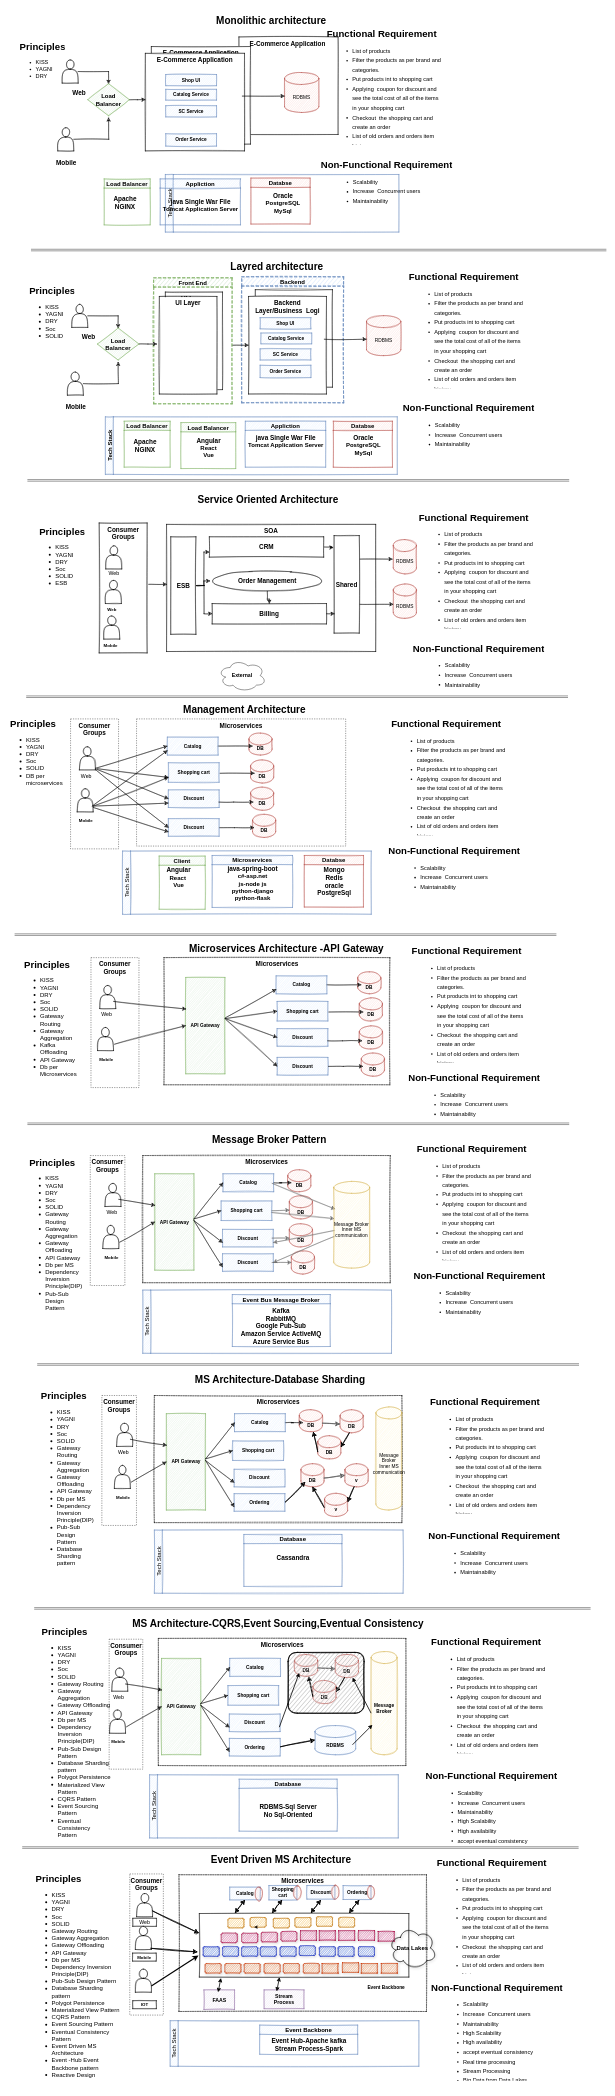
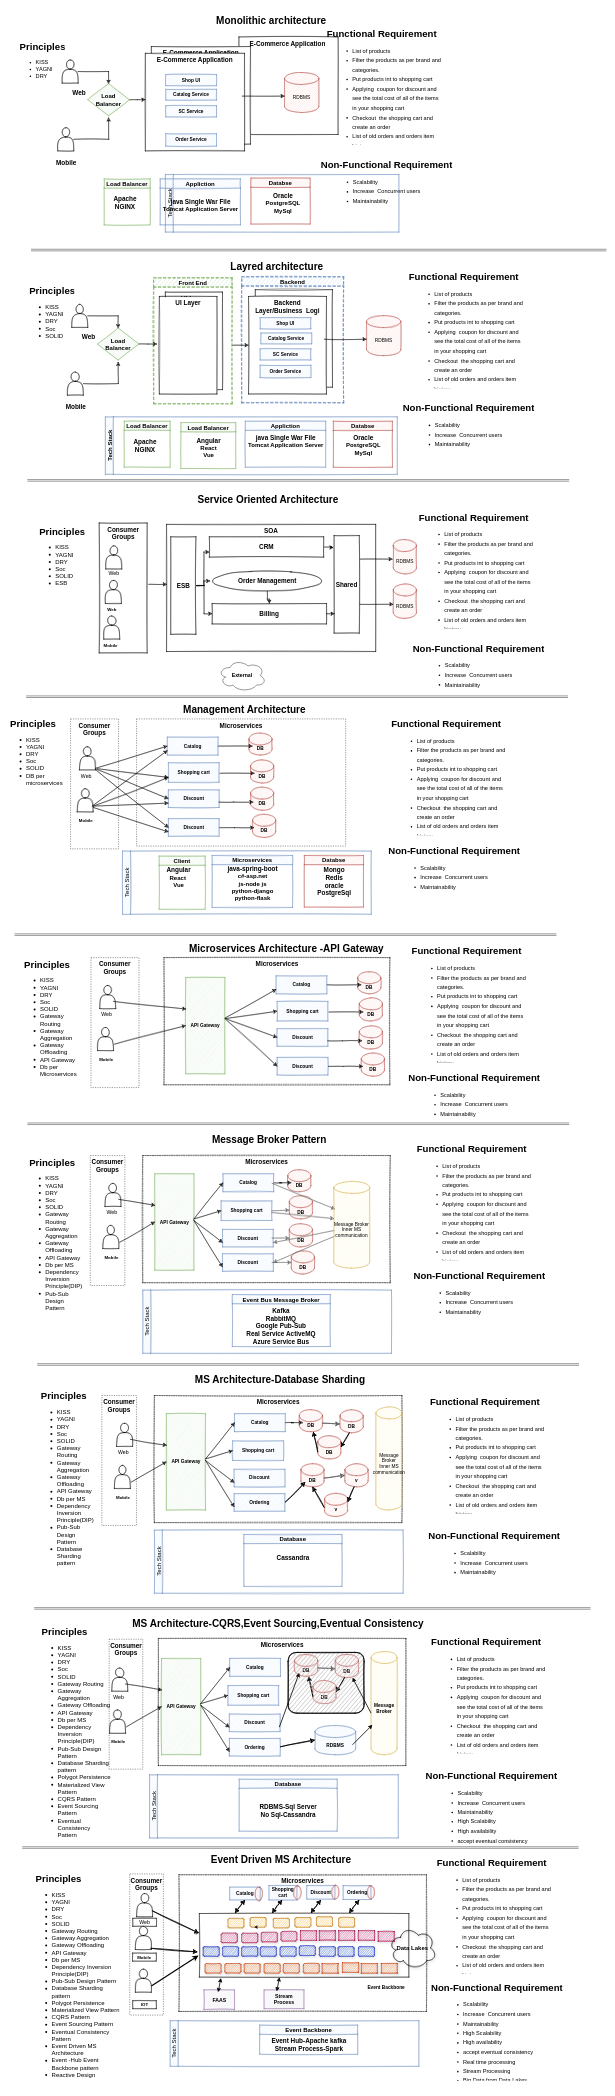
(49, 984) -> (49, 984)
(281, 1326) -> (281, 1326)
(288, 1811) -> (288, 1811)
